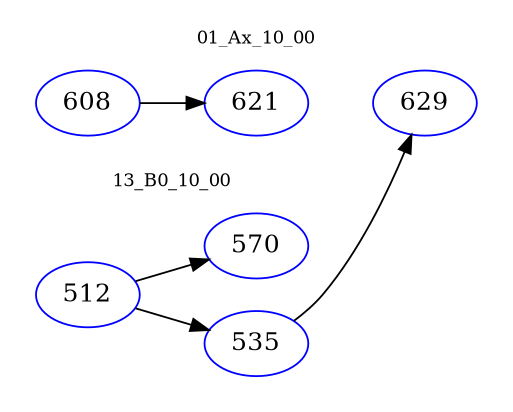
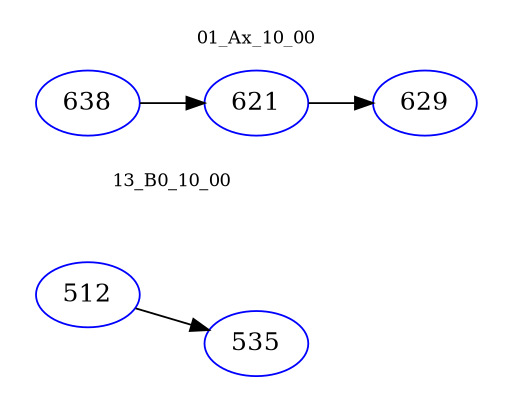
(88, 103) -> (88, 103)
(359, 243) -> (332, 103)
(256, 246) -> none
